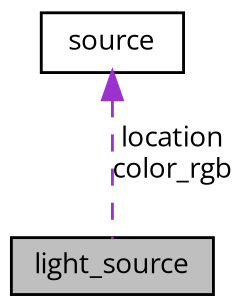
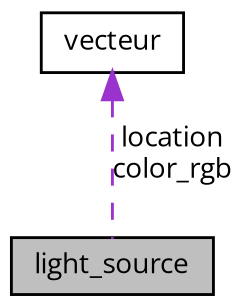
(112, 43) -> (112, 43)
